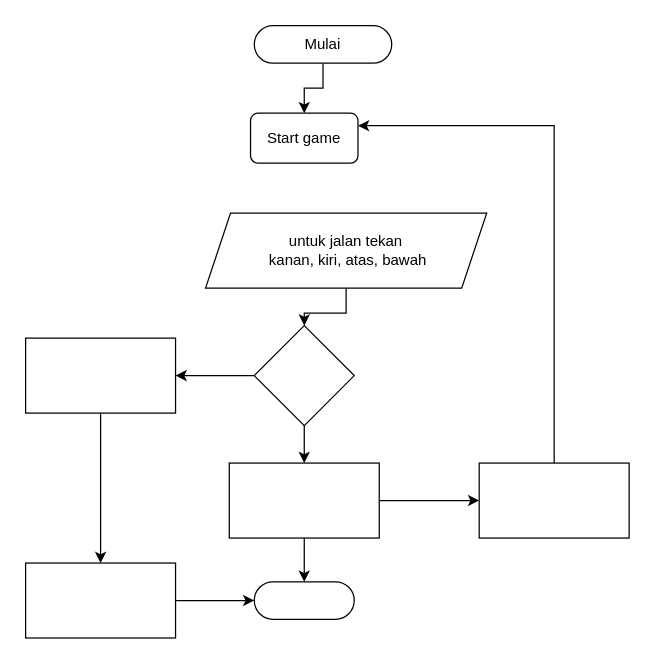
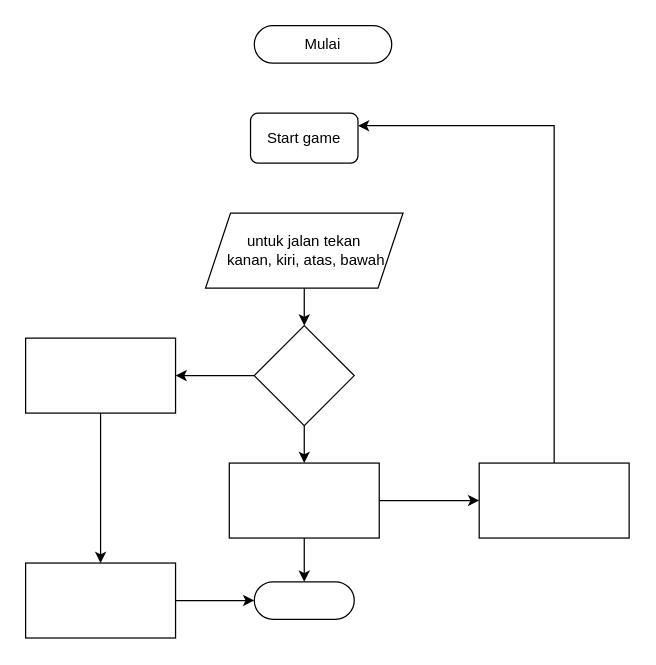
(318, 88) -> none
(346, 251) -> (304, 251)
